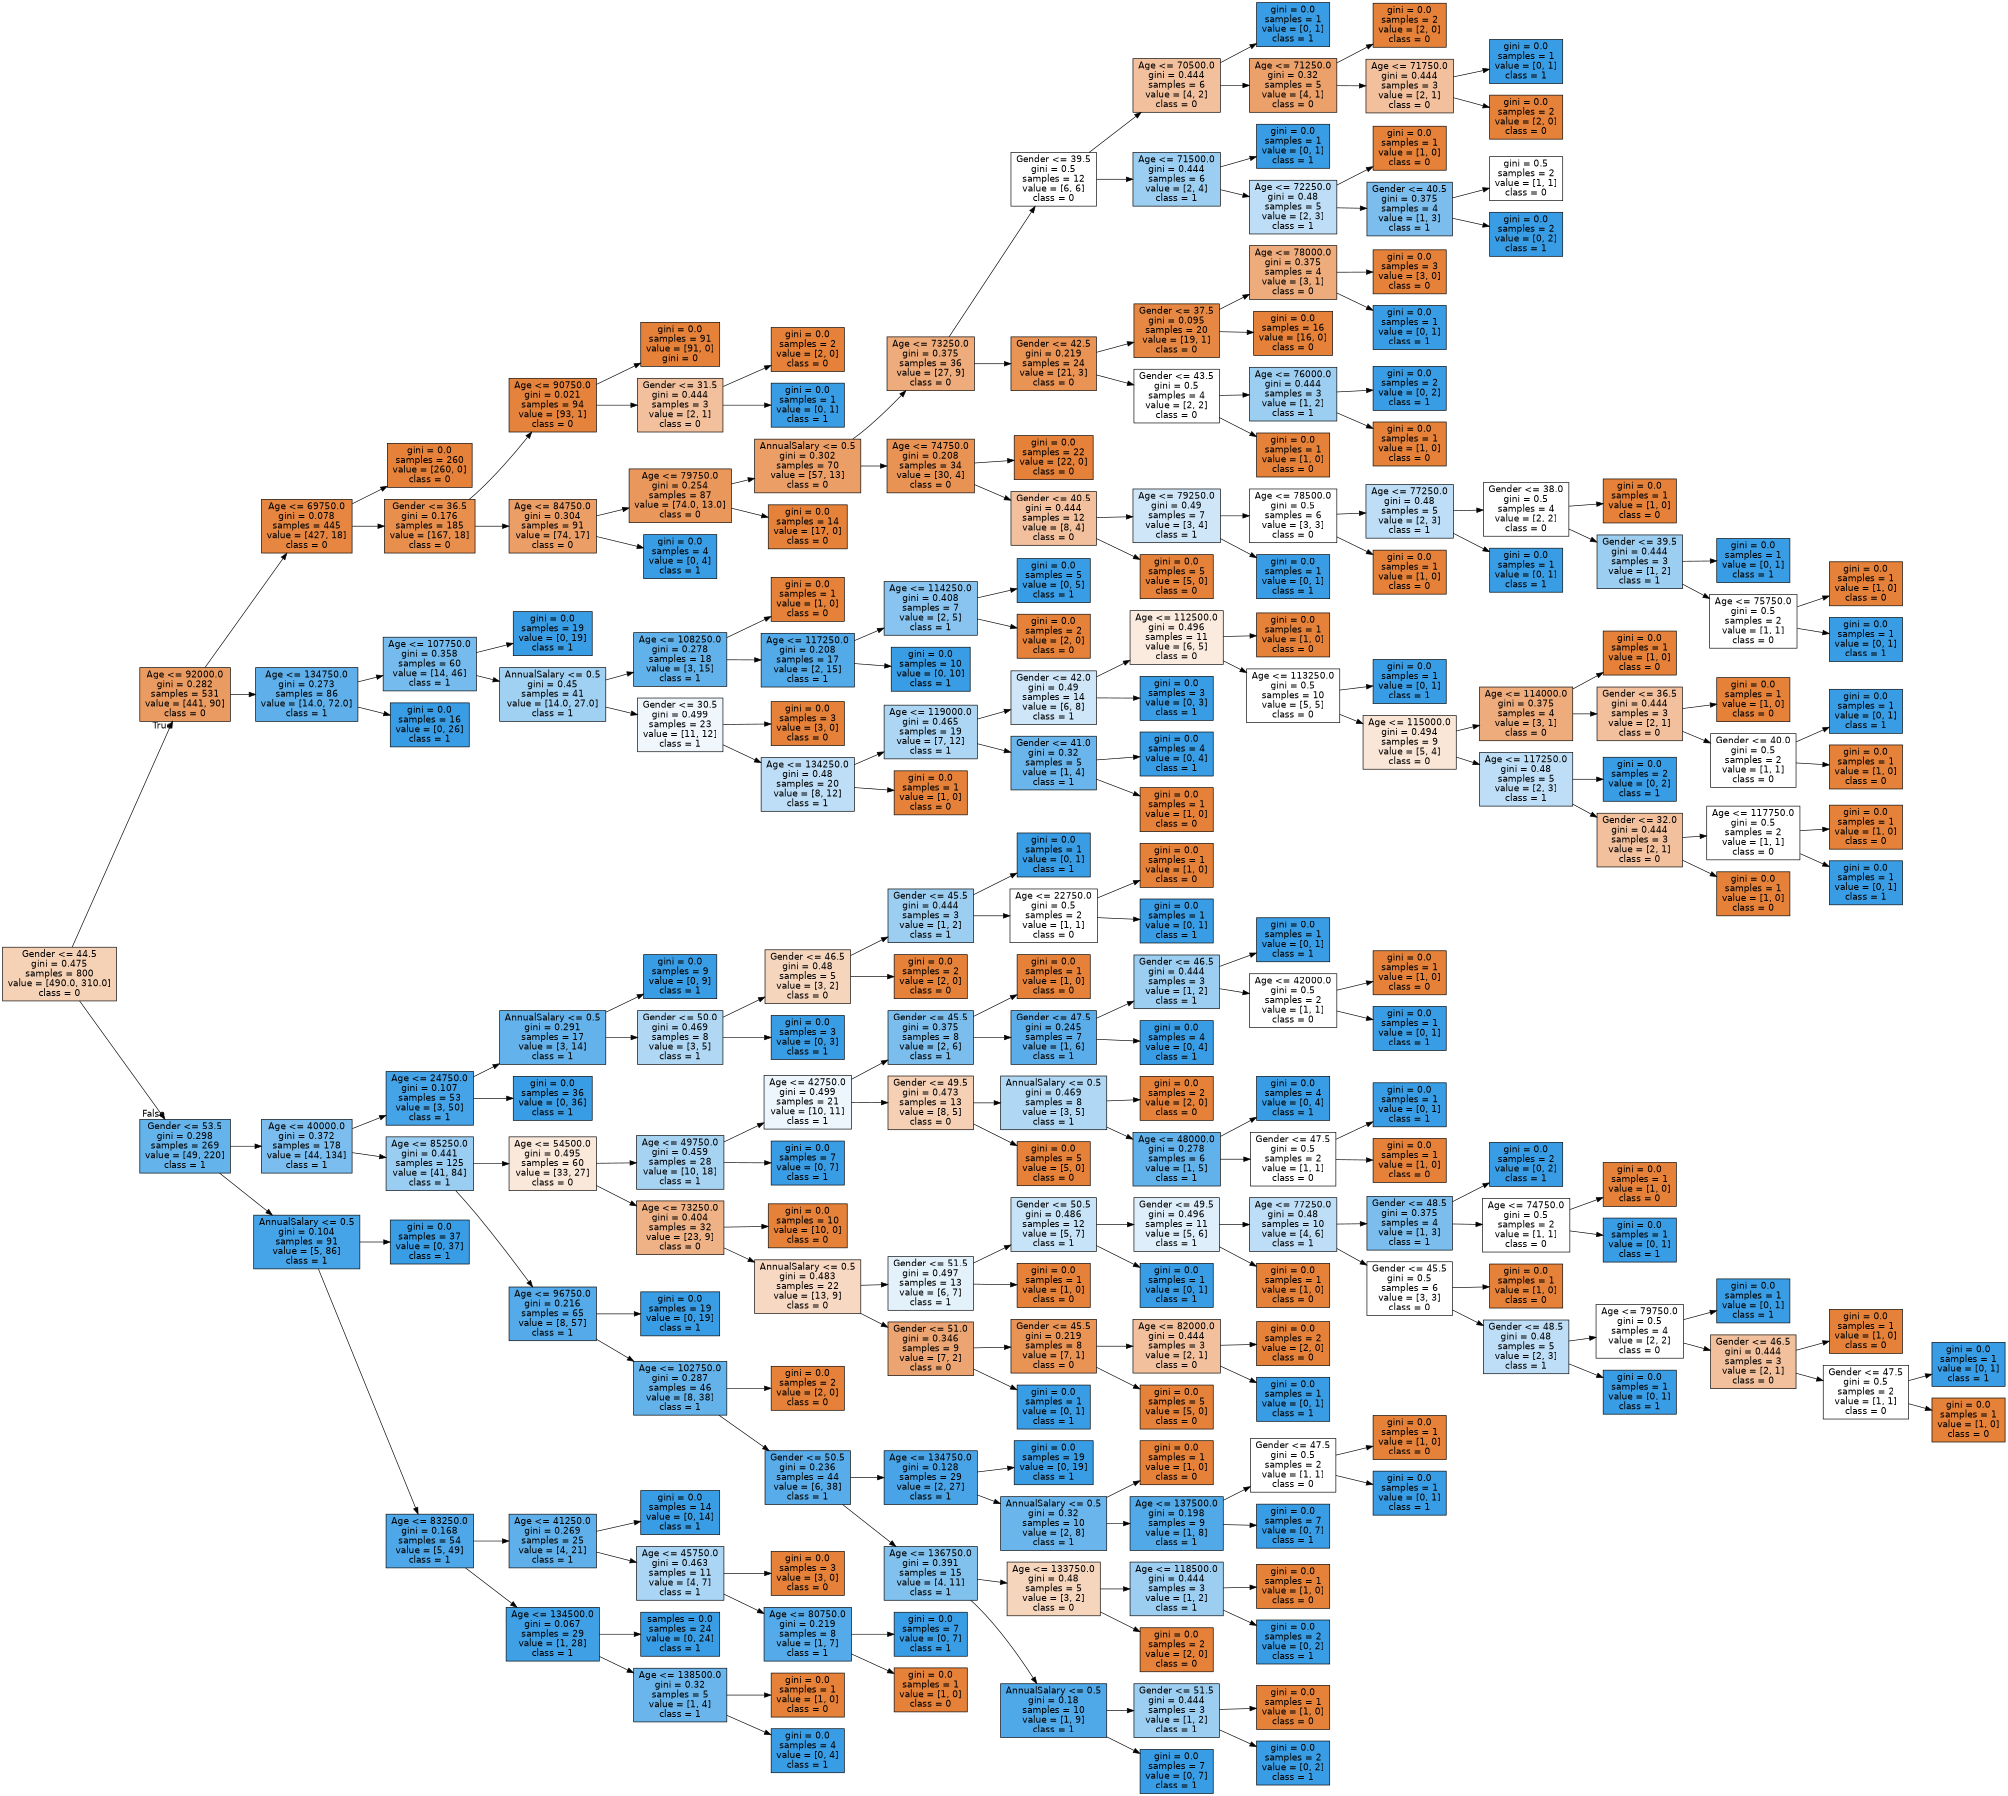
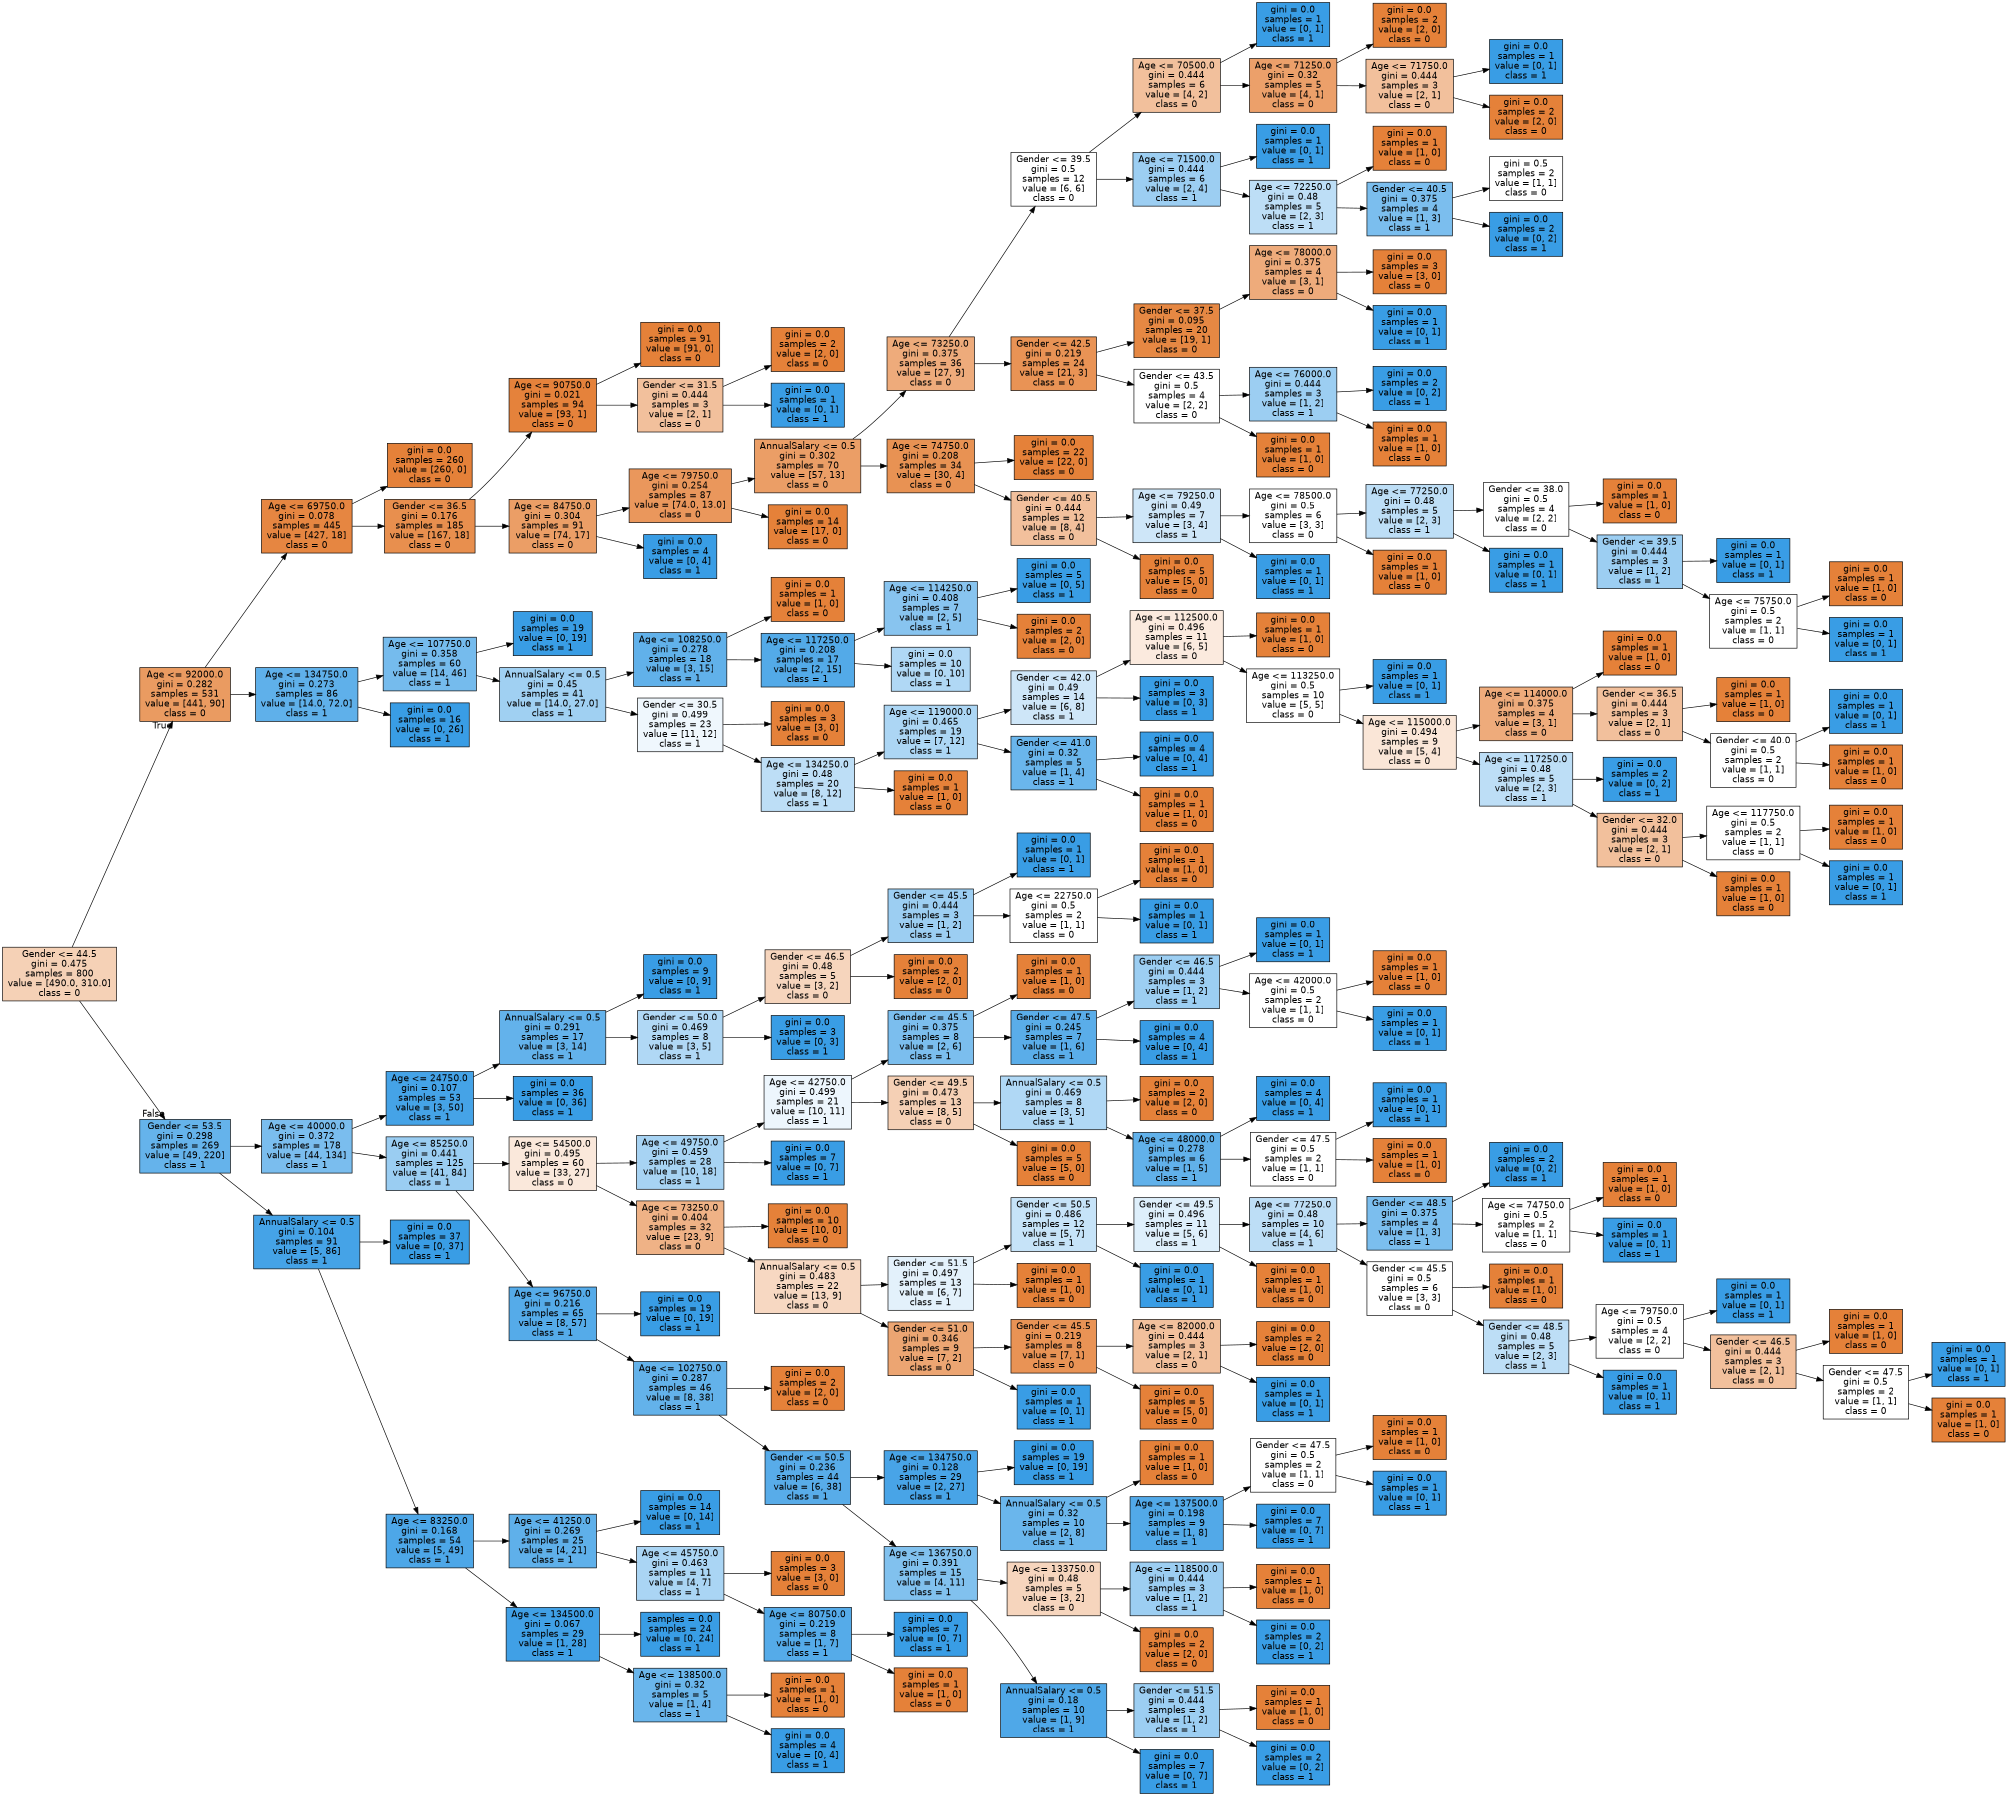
(1293, 333) -> none
(680, 344) -> (680, 344)
(931, 669) -> (931, 669)
